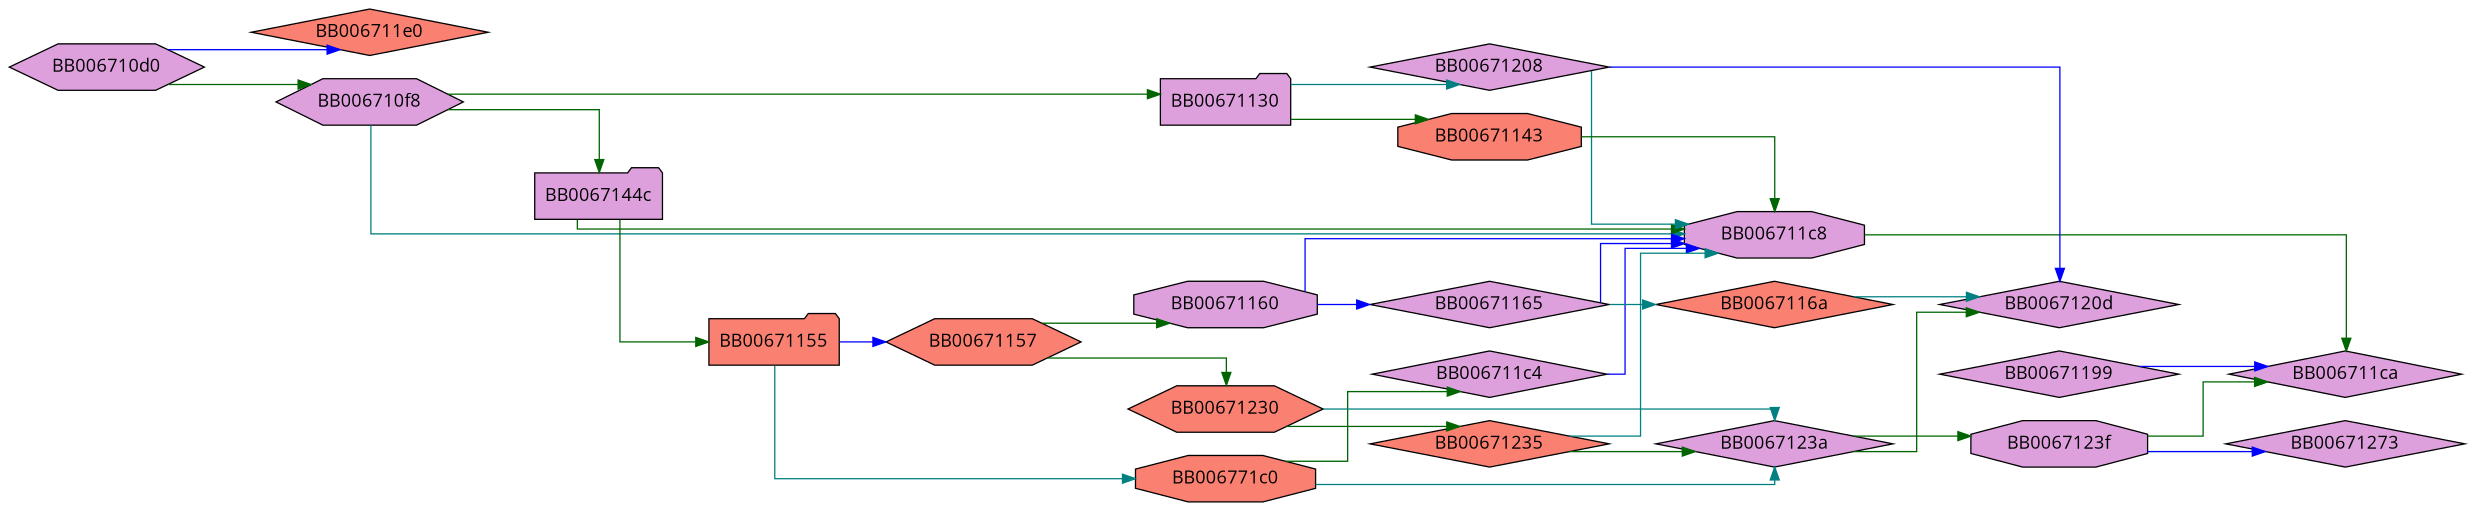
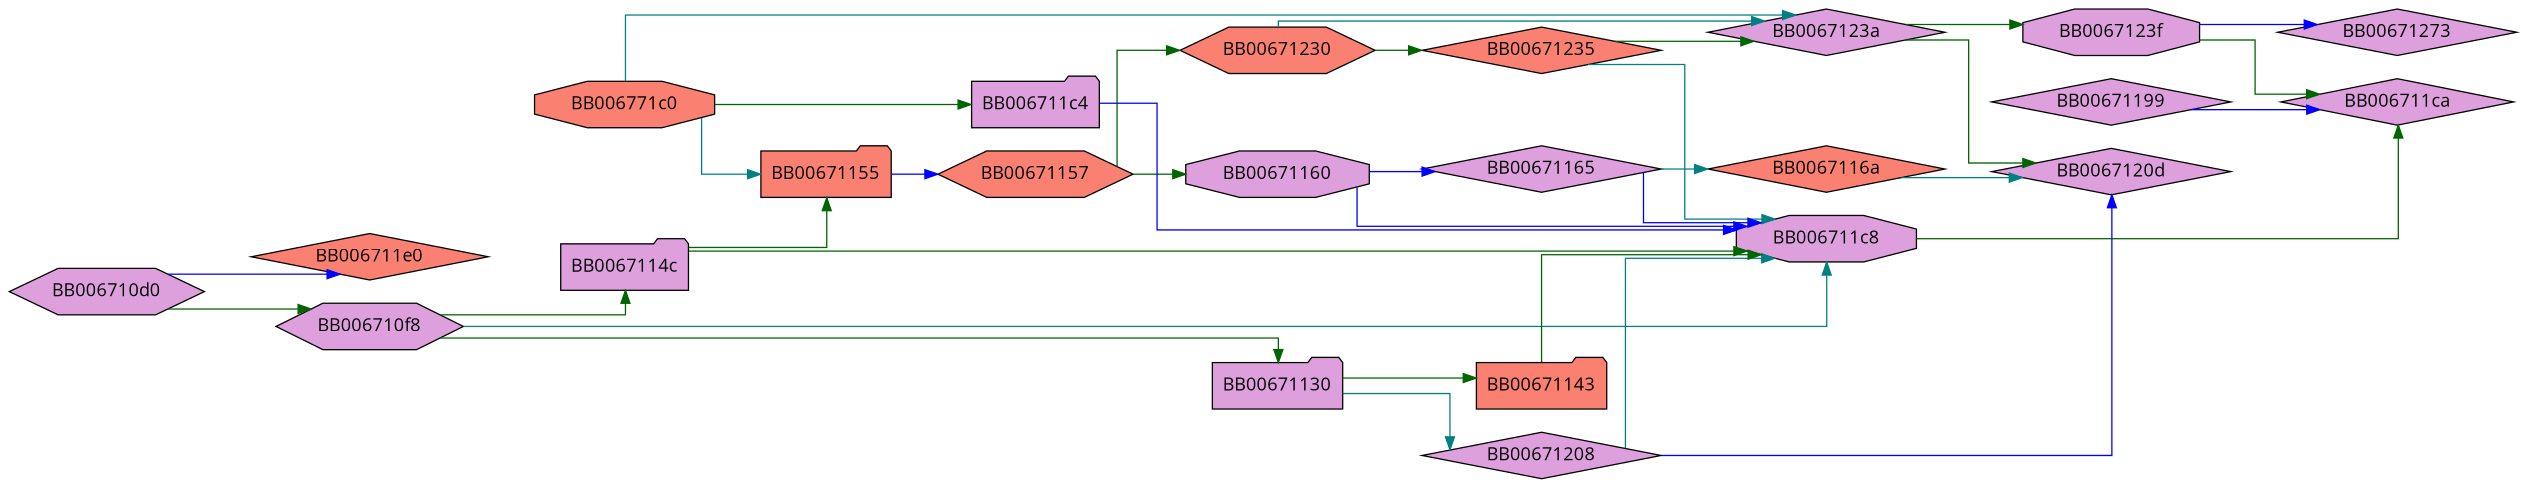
(1490, 137) -> (1542, 386)
(599, 196) -> (625, 267)
(1490, 374) -> (1035, 105)
(892, 479) -> (702, 169)
